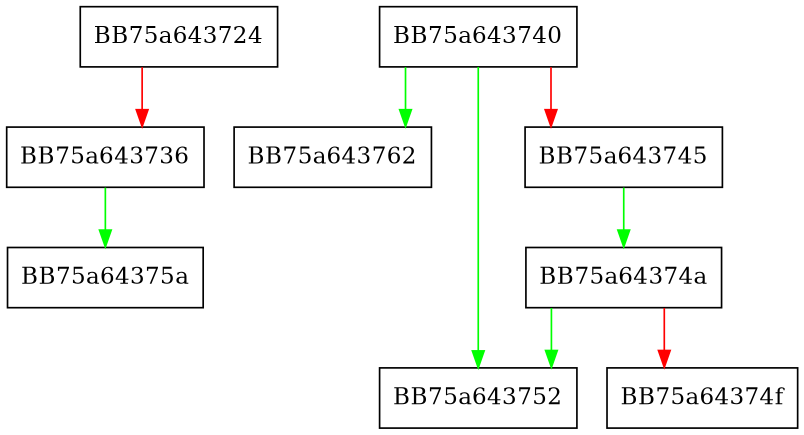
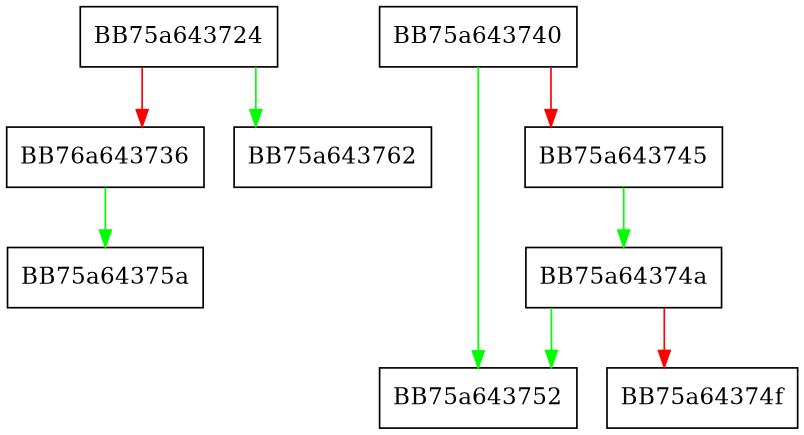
(406, 88) -> (256, 88)
(105, 157) -> (105, 157)
